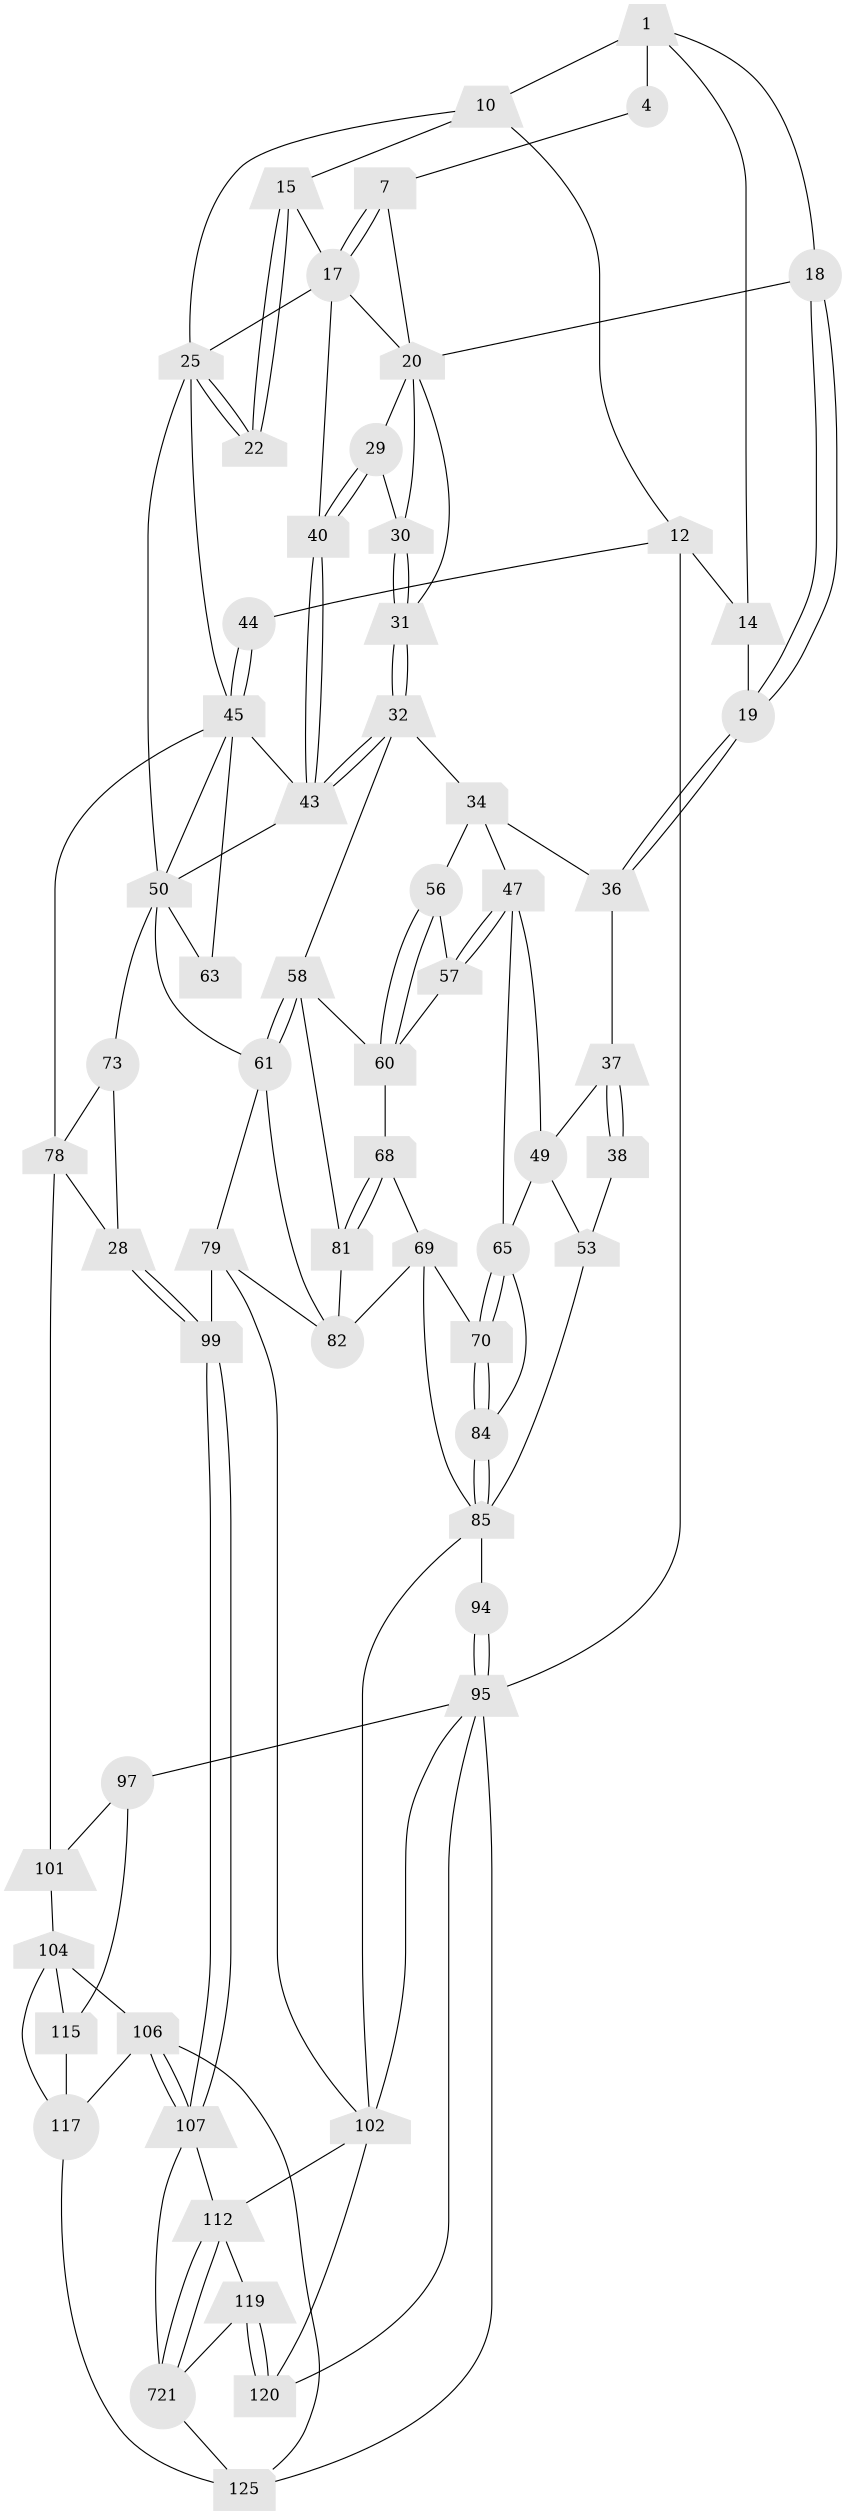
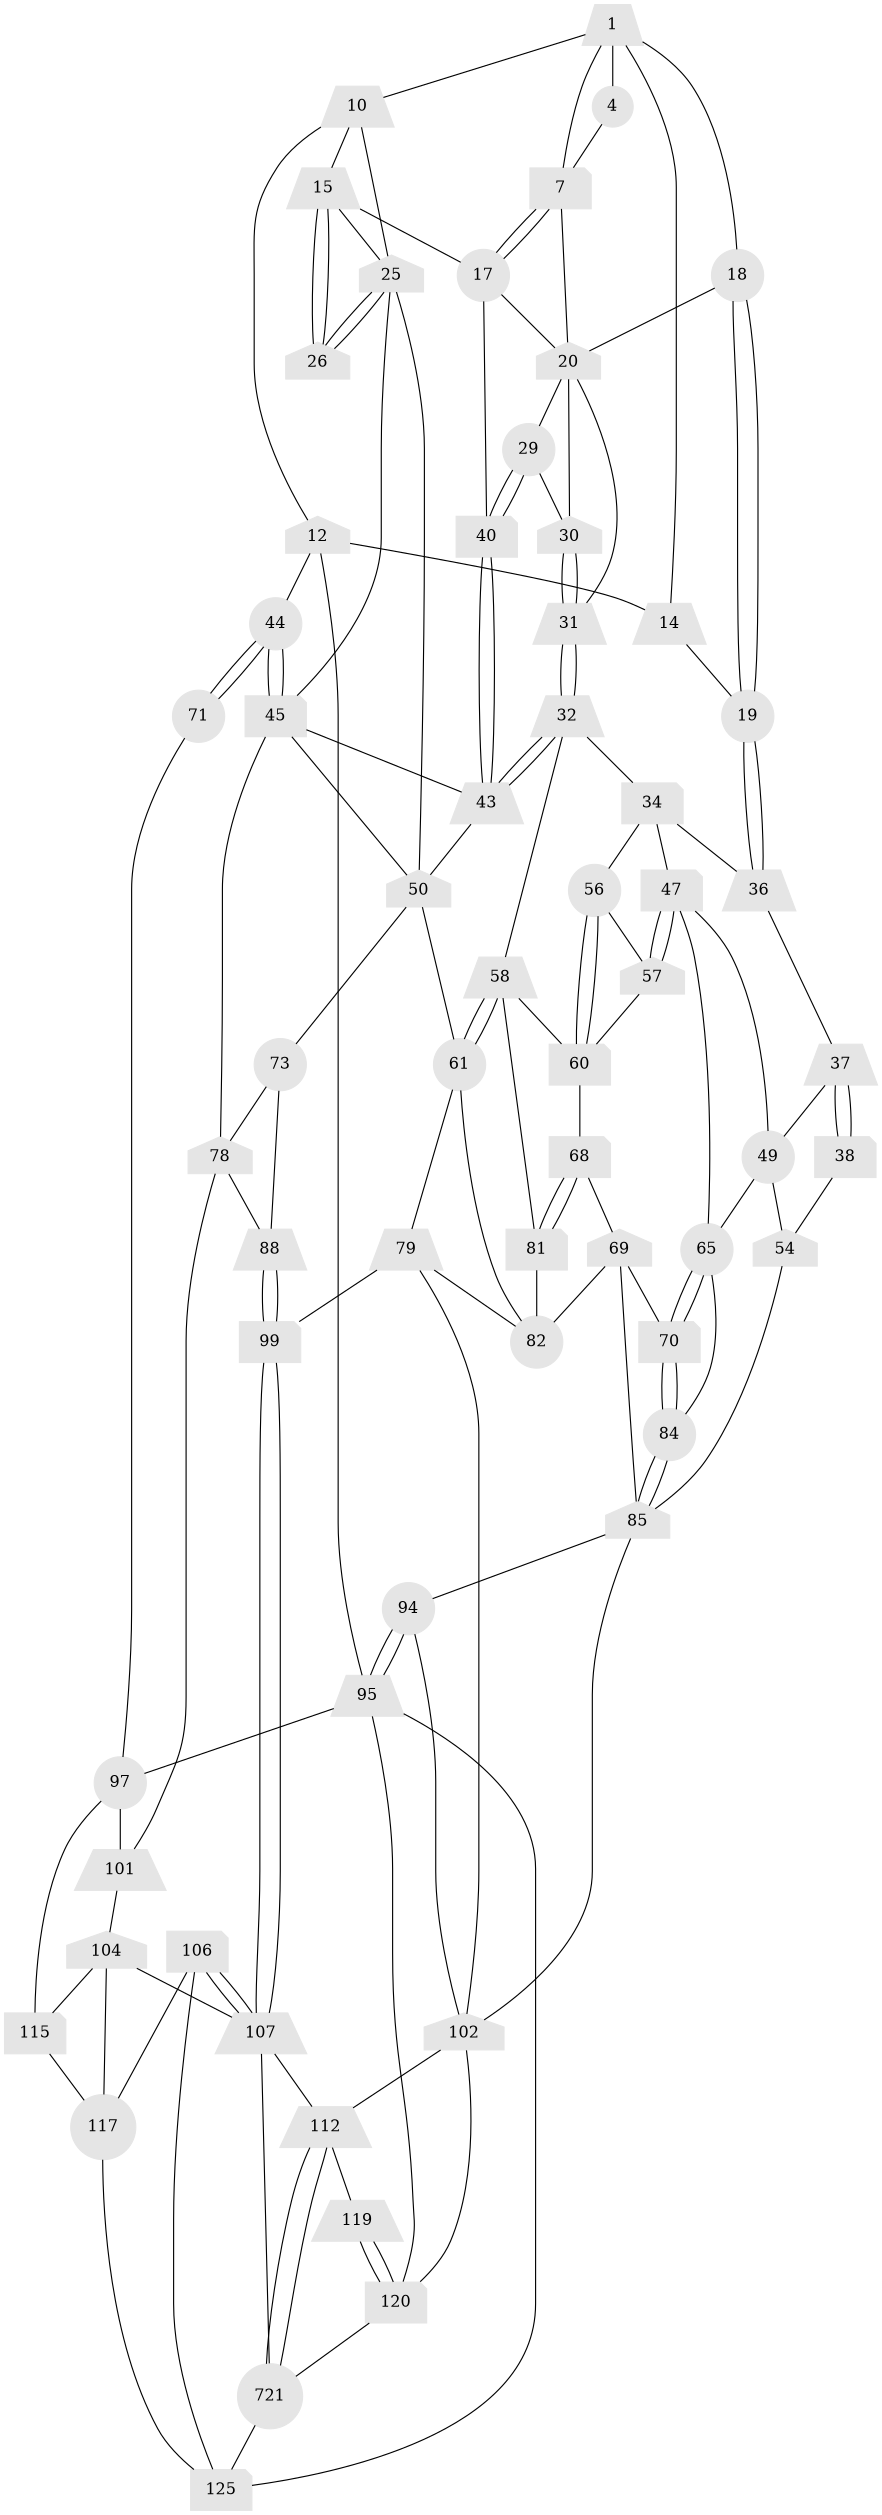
none -> (576, 105)
(256, 323) -> (360, 234)
(255, 450) -> (318, 363)
none -> (199, 716)
(210, 977) -> none
(119, 1250) -> (270, 1250)
(587, 1250) -> (785, 1250)
(406, 1907) -> (436, 1825)
(103, 1994) -> (184, 1993)
(208, 2348) -> (333, 2350)
